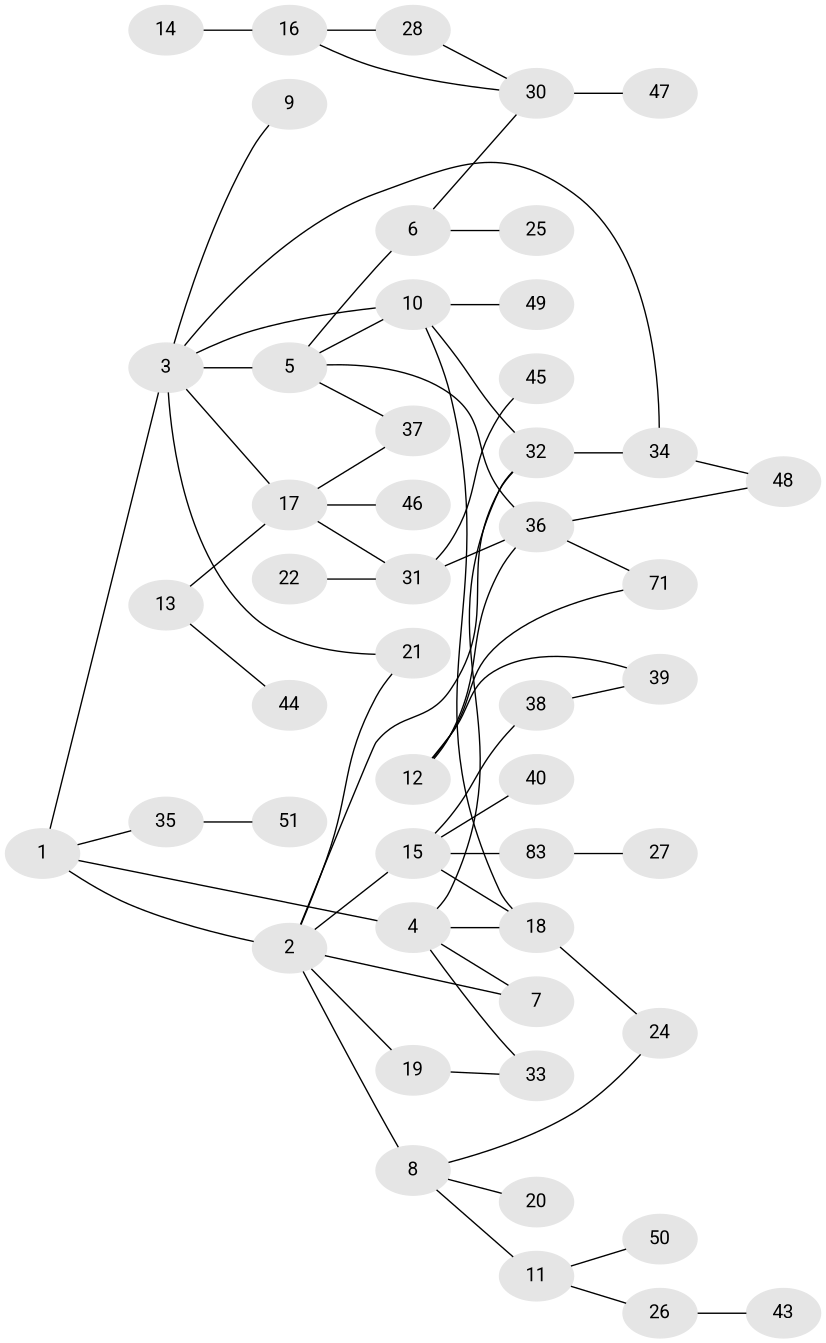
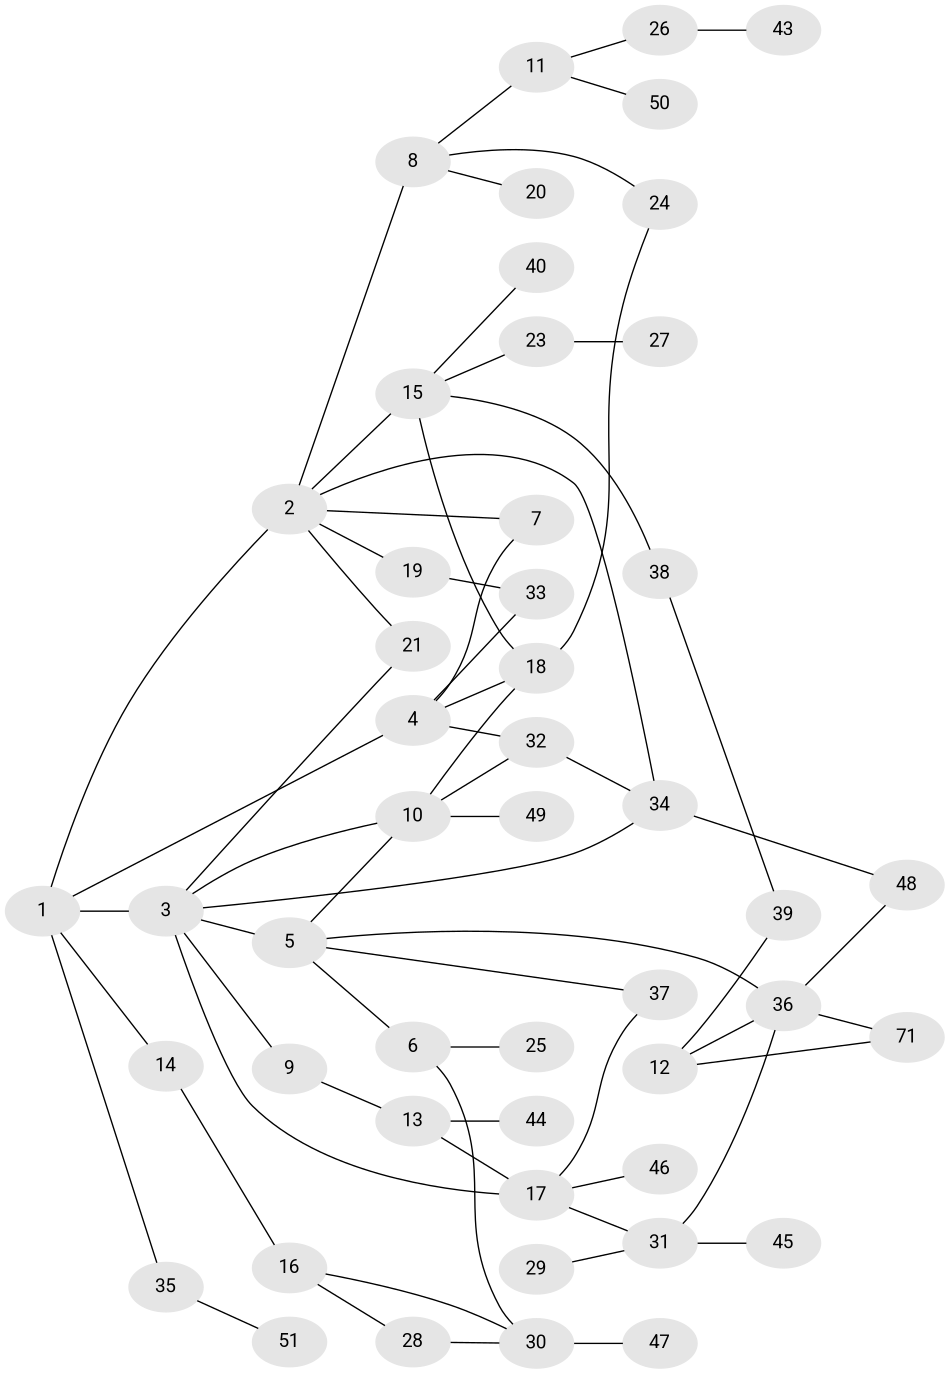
(290, 579) -> (537, 1269)
(429, 710) -> (585, 502)
(537, 854) -> (537, 342)
none -> (104, 989)
none -> (351, 1095)
